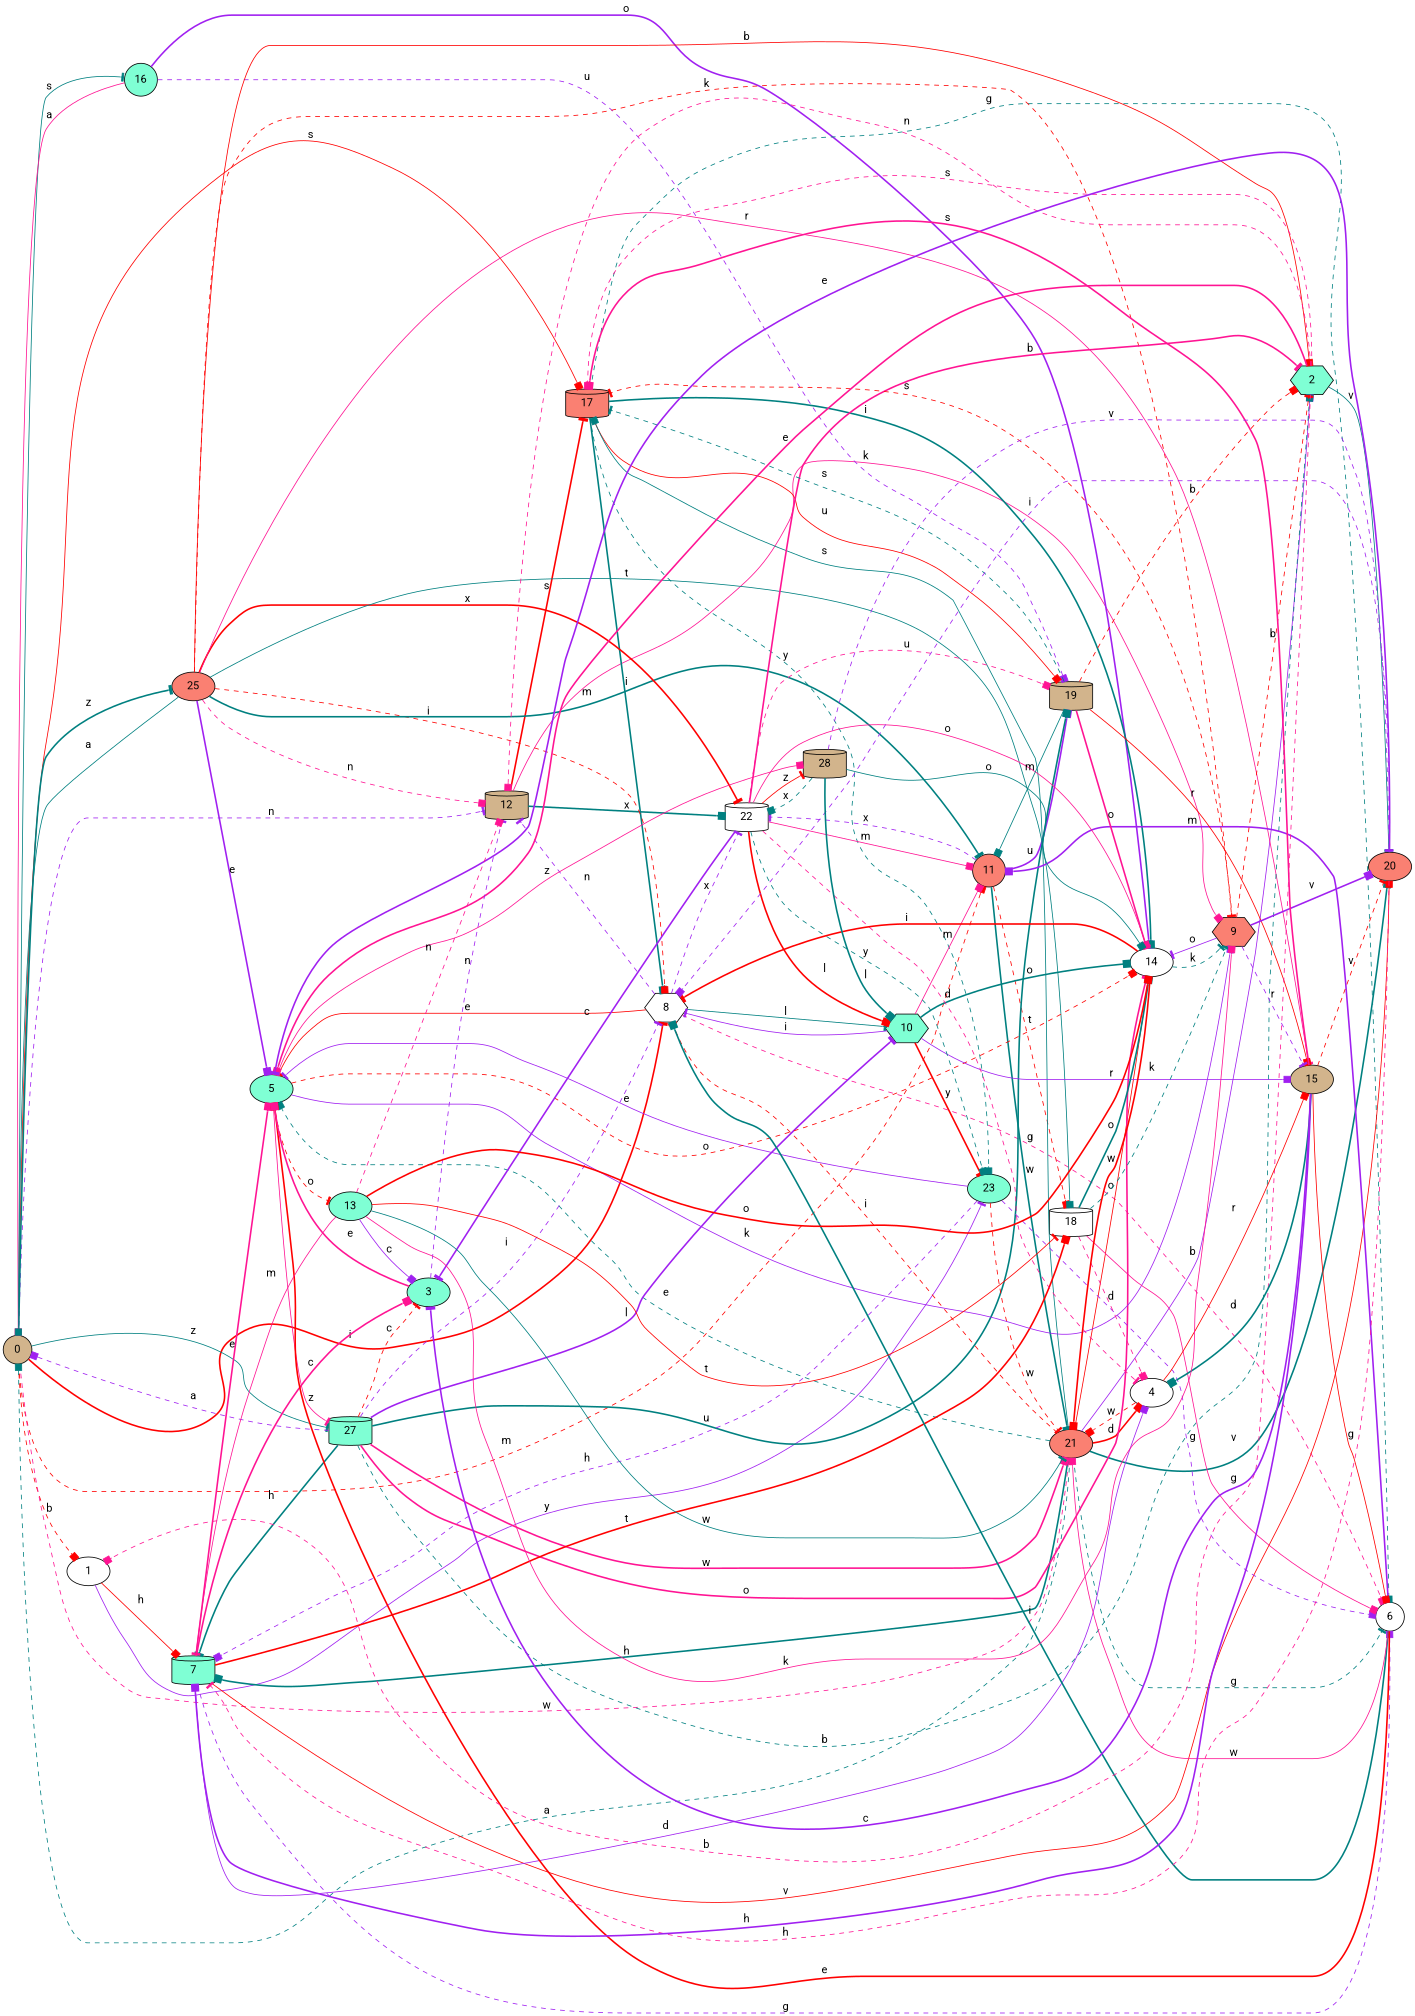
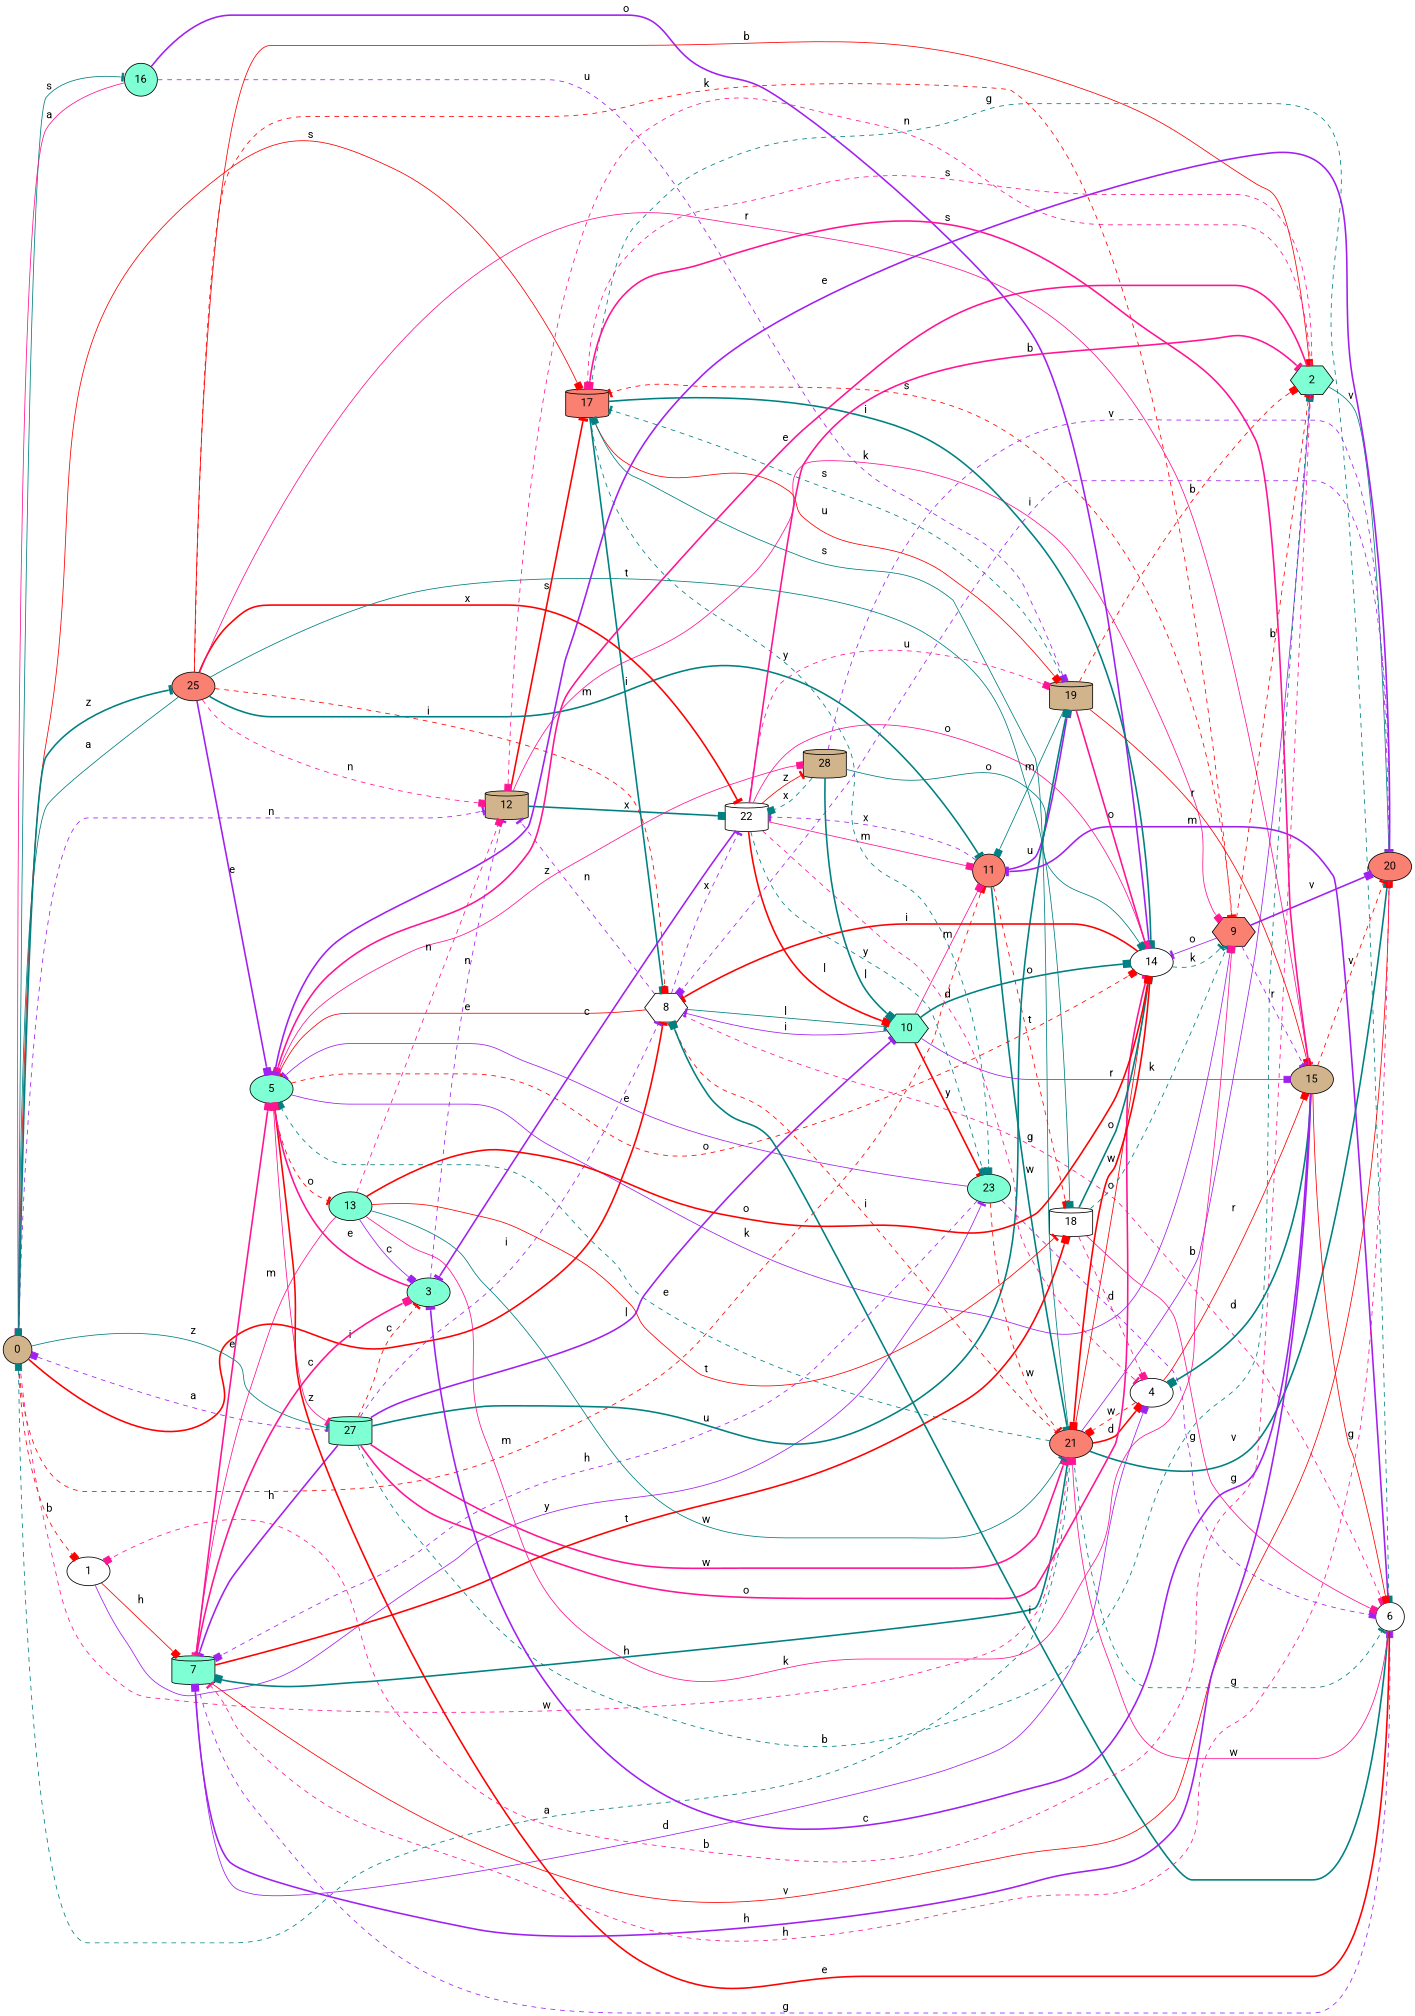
(1352, 1064) -> (1352, 1062)
(259, 1543) -> (259, 1543)
